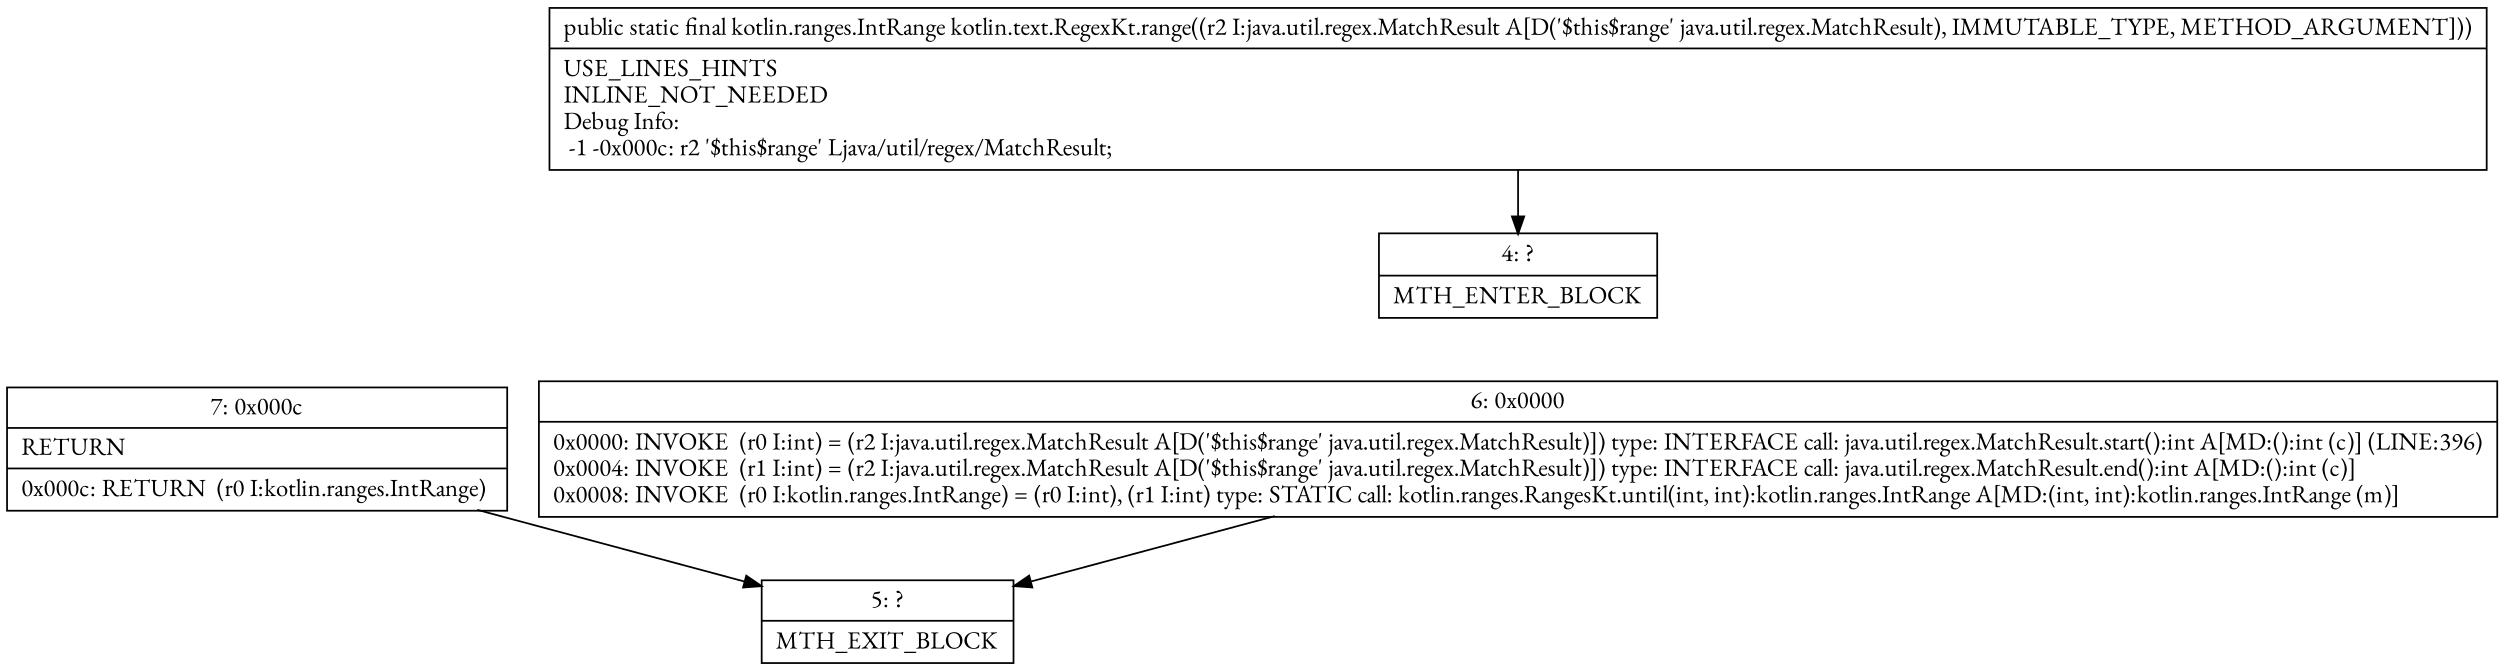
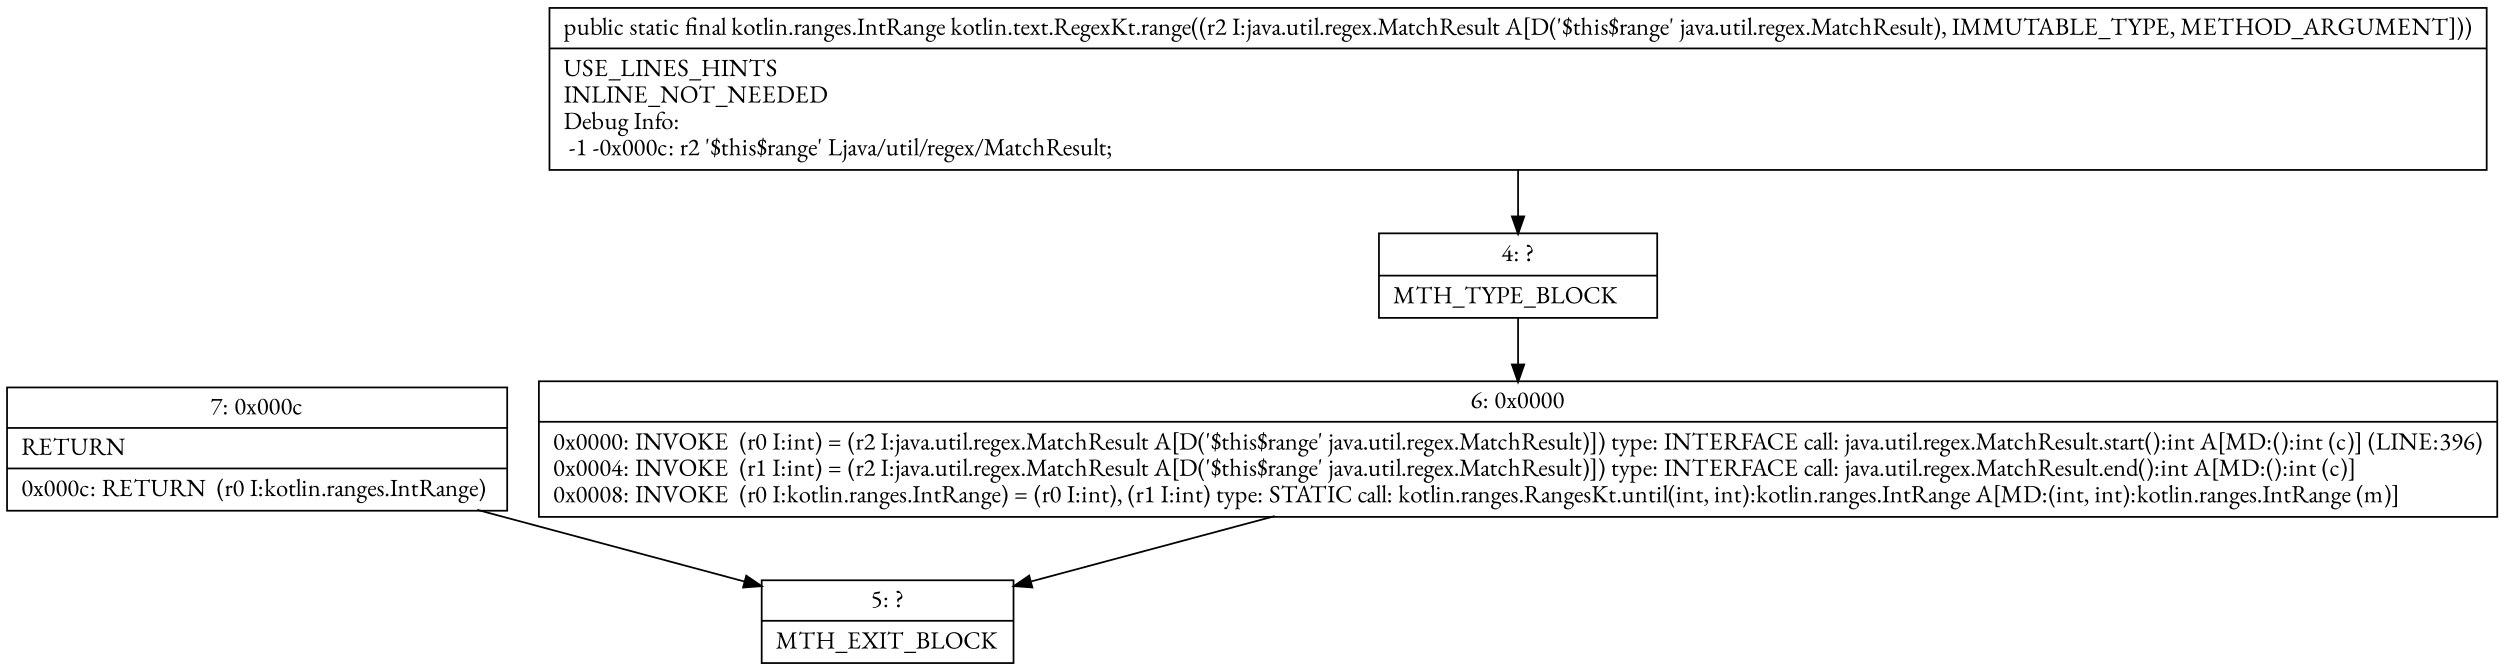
(1518, 296) -> (1506, 296)
none -> (1518, 341)
